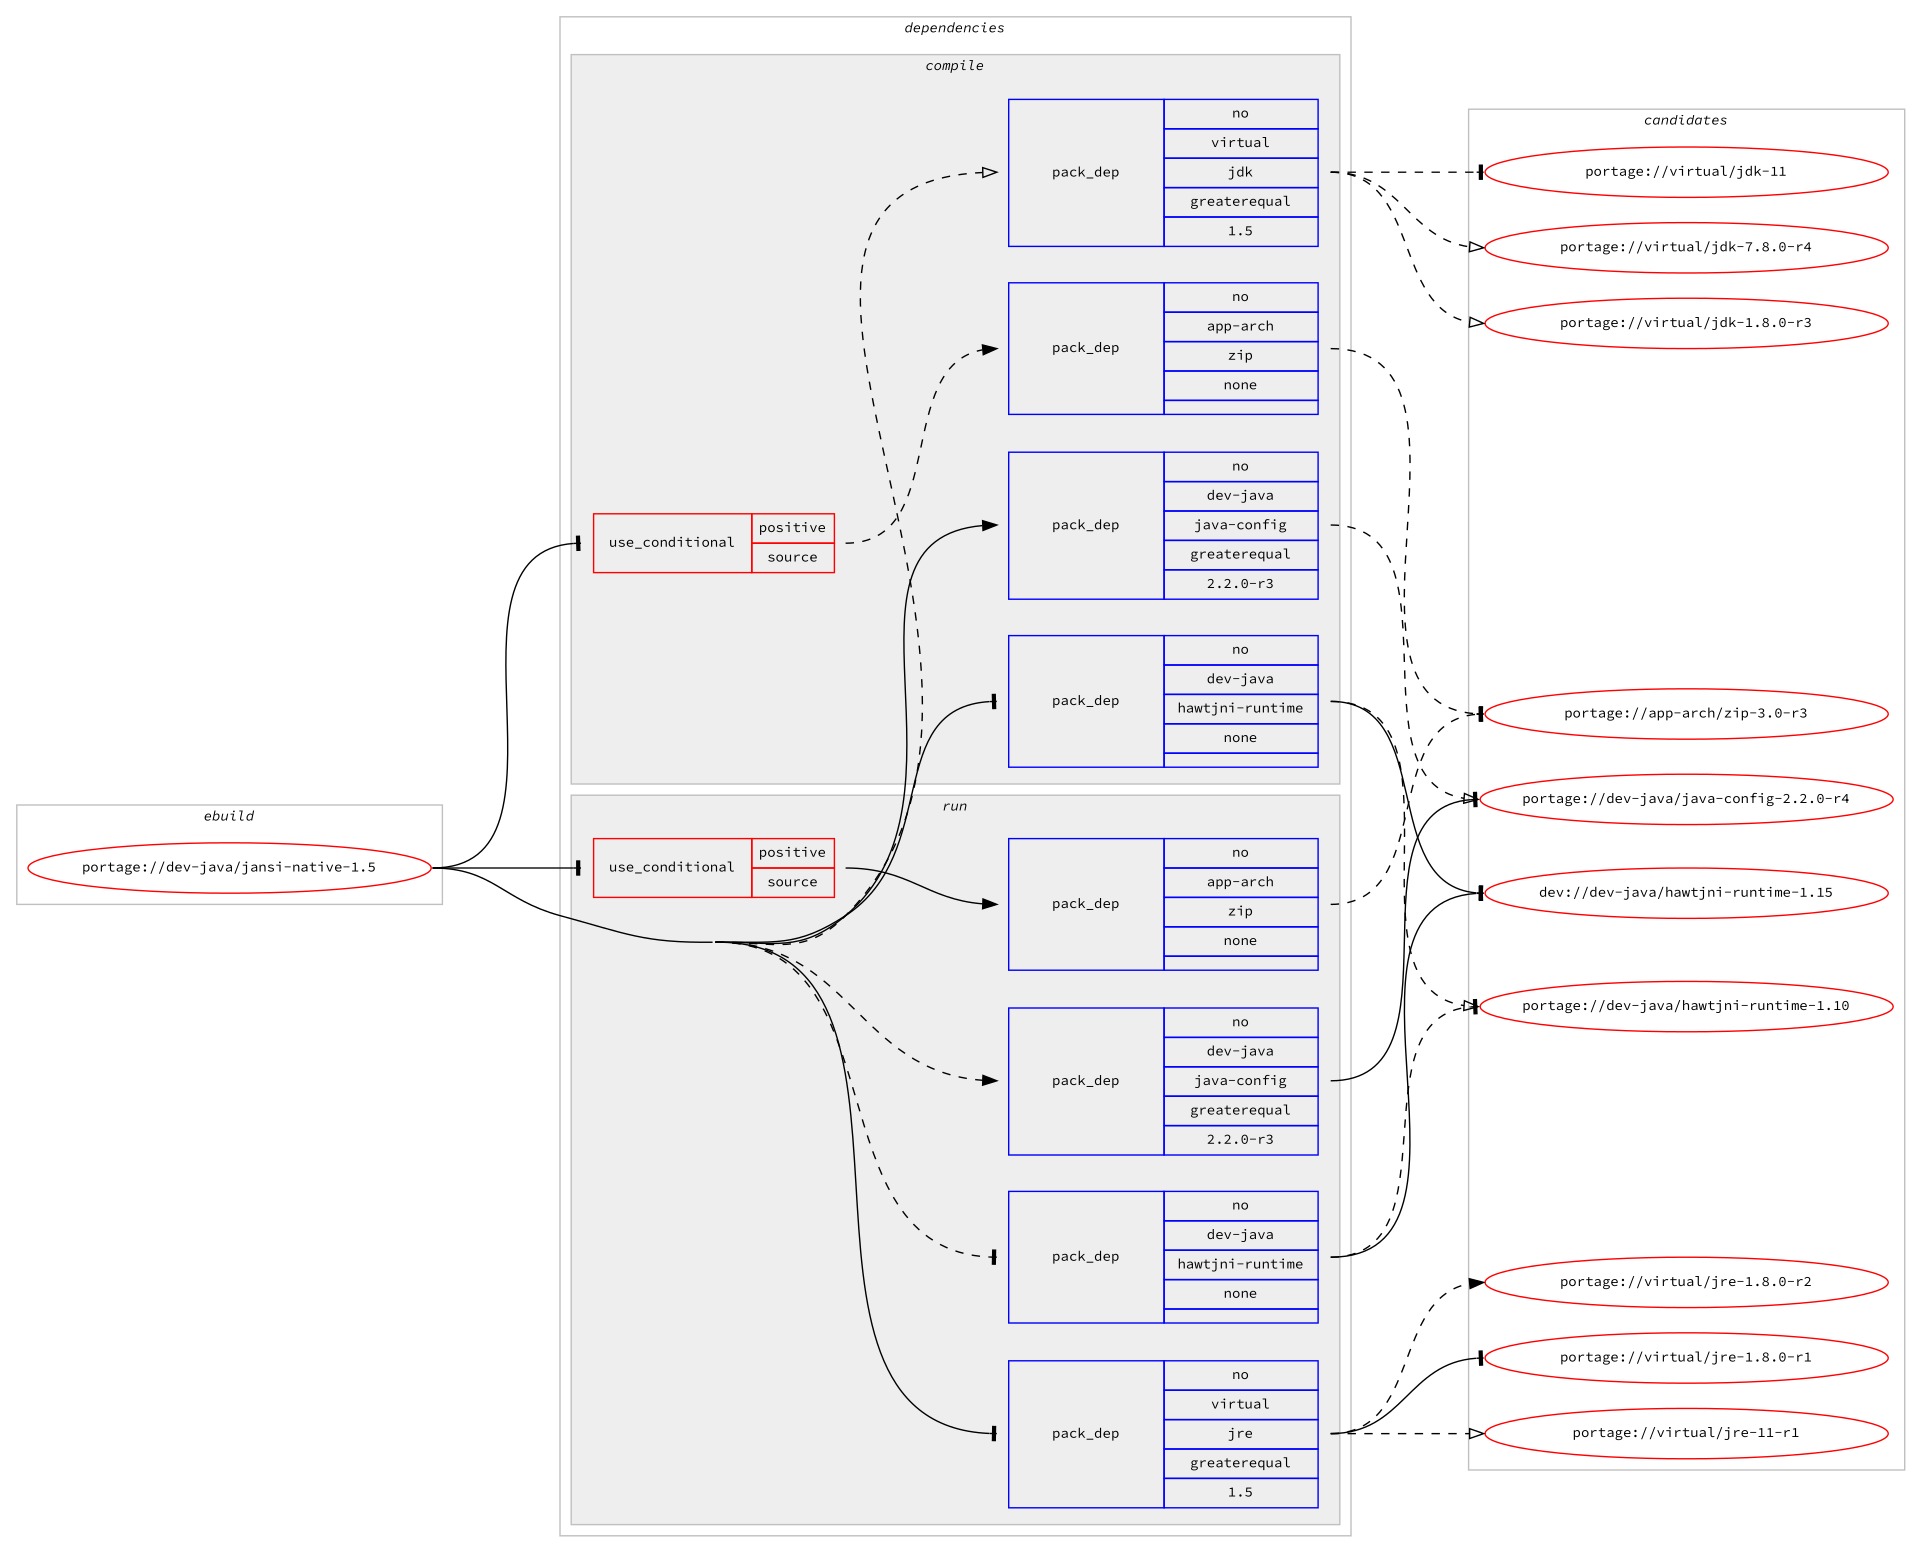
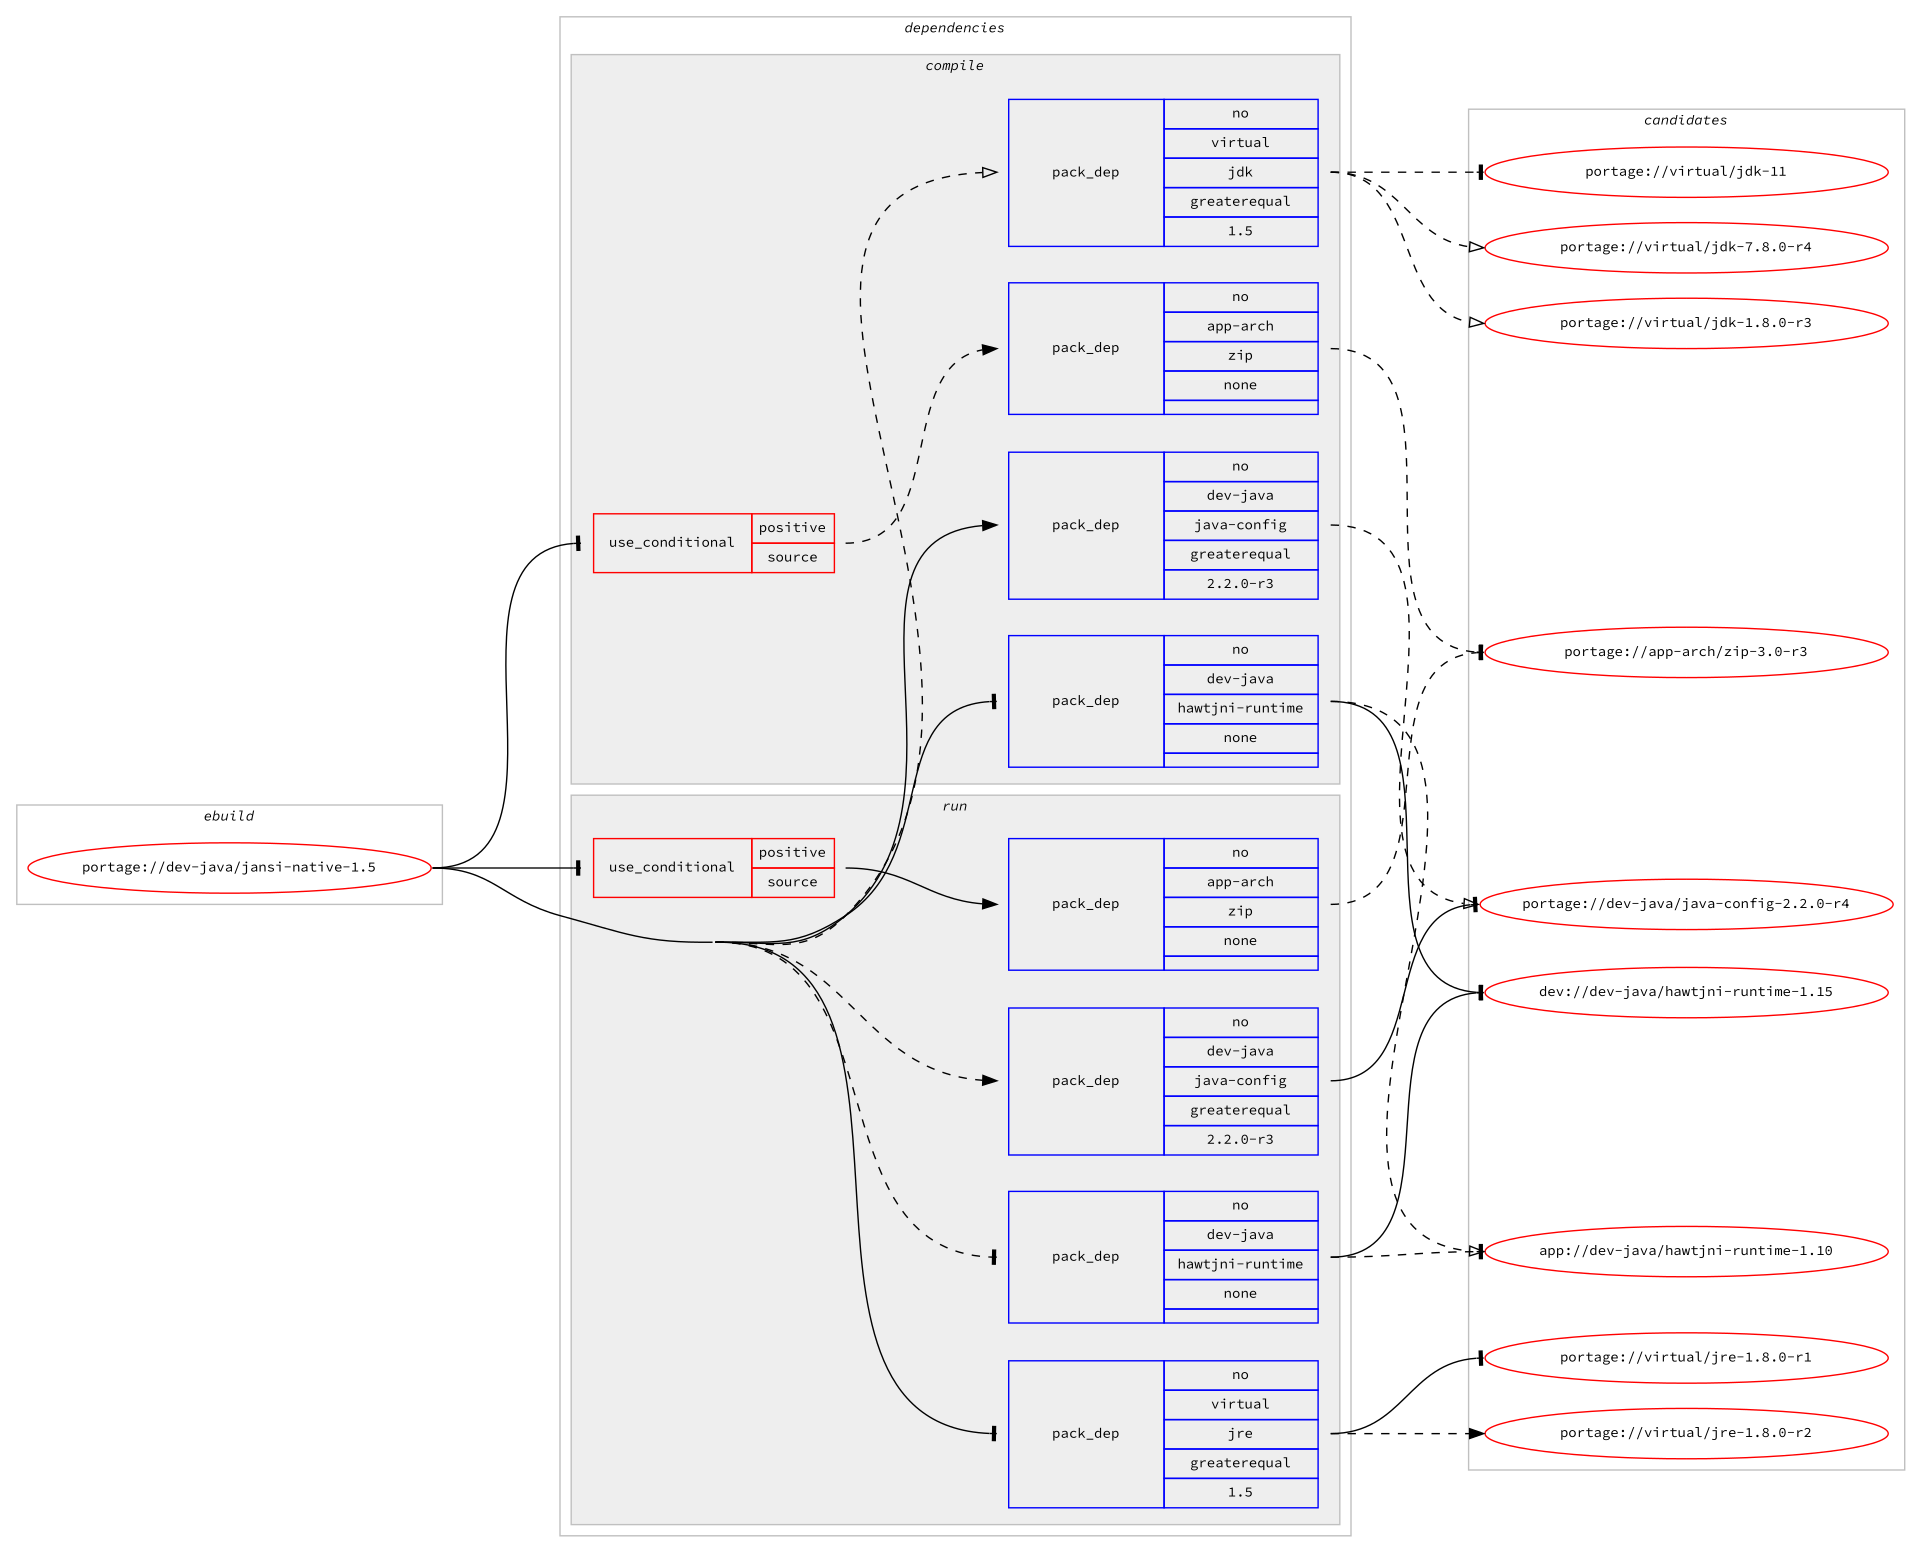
(1687, 1007) -> (1687, 1252)
(1687, 1434) -> none
